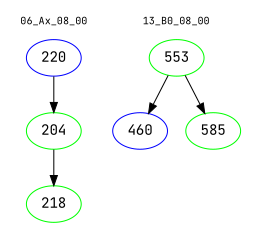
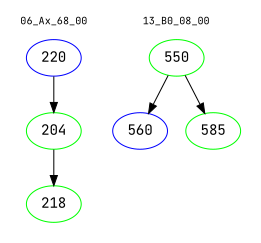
(54, 22) -> (54, 22)
(177, 58) -> (177, 58)
(140, 131) -> (140, 131)
